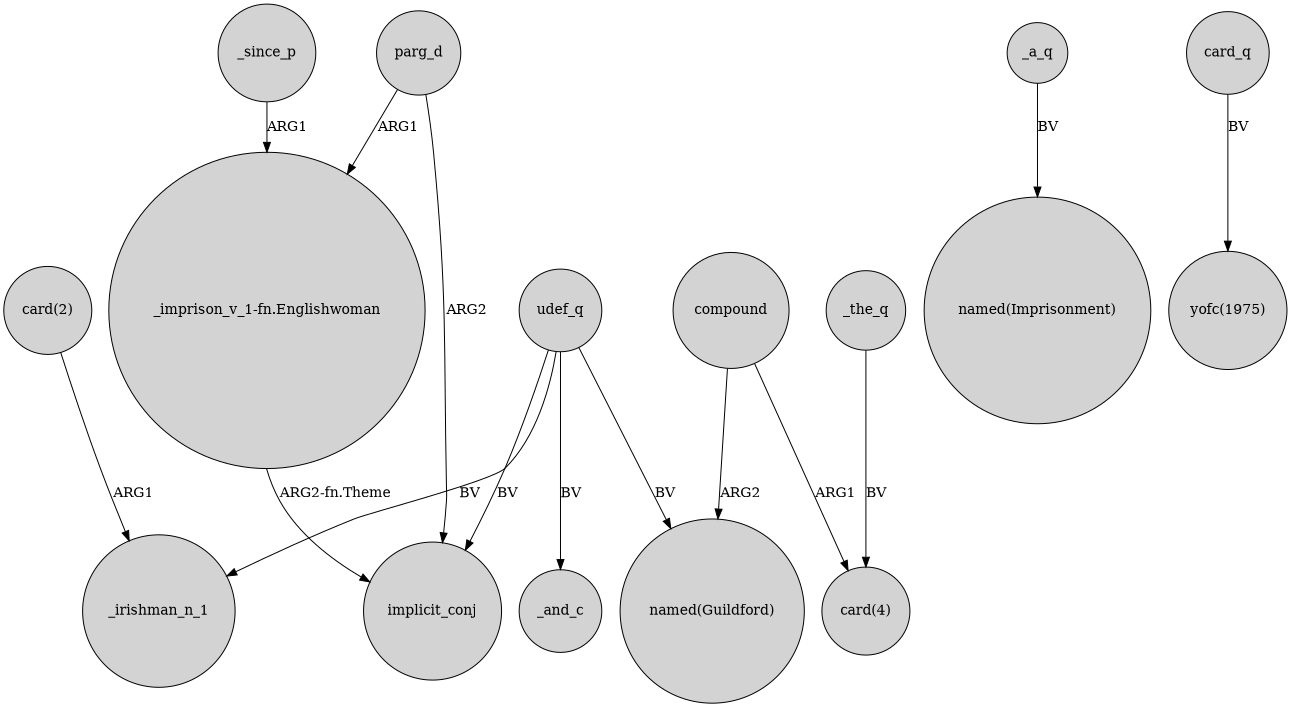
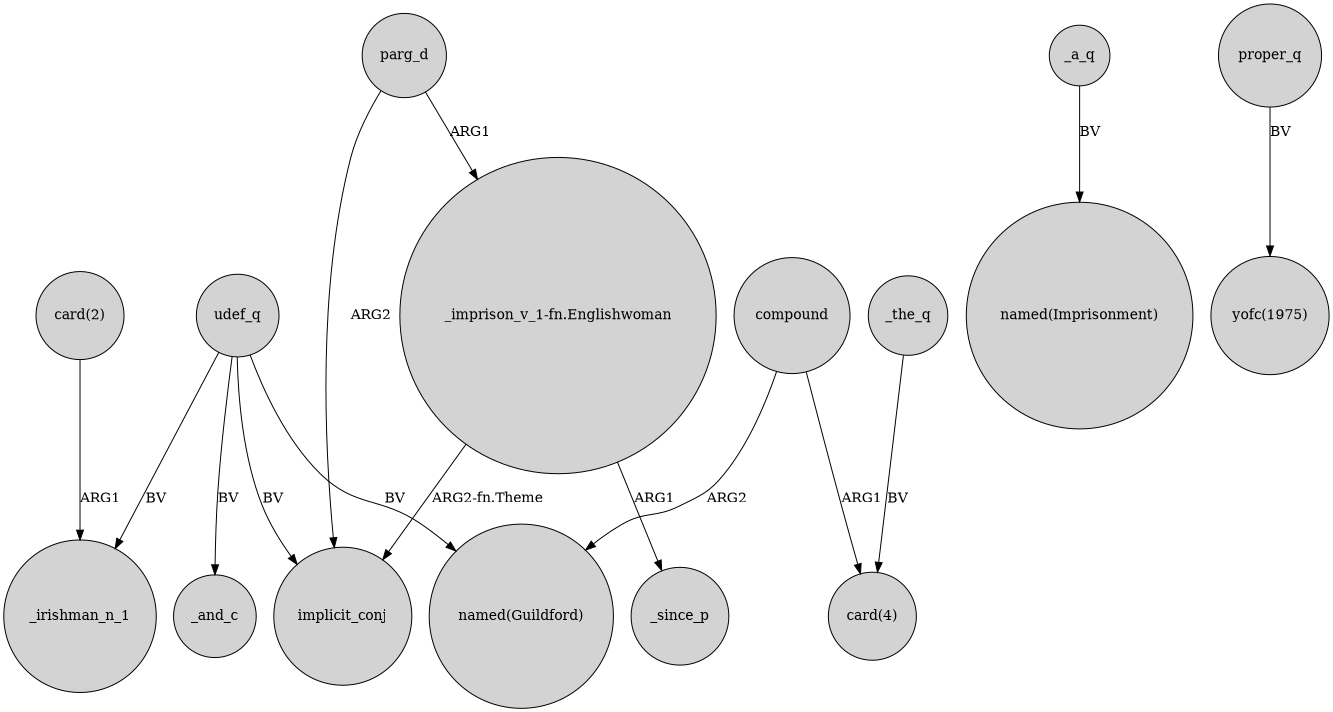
(1228, 53) -> (1270, 56)
(267, 122) -> (637, 509)
